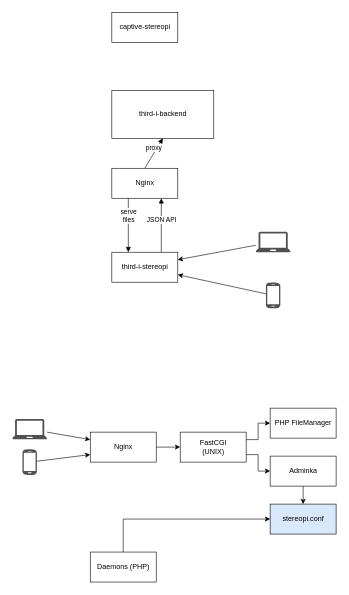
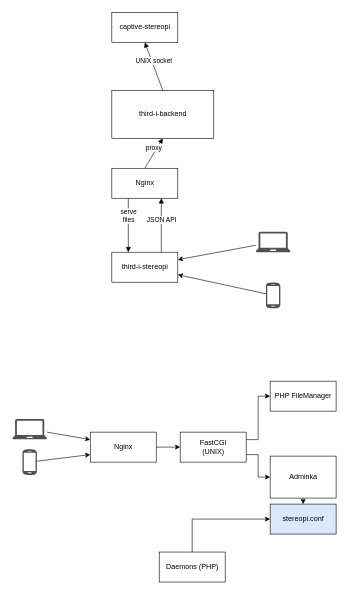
none -> (155, 69)
(303, 423) -> (303, 396)
(303, 471) -> (303, 477)
(123, 567) -> (192, 567)
